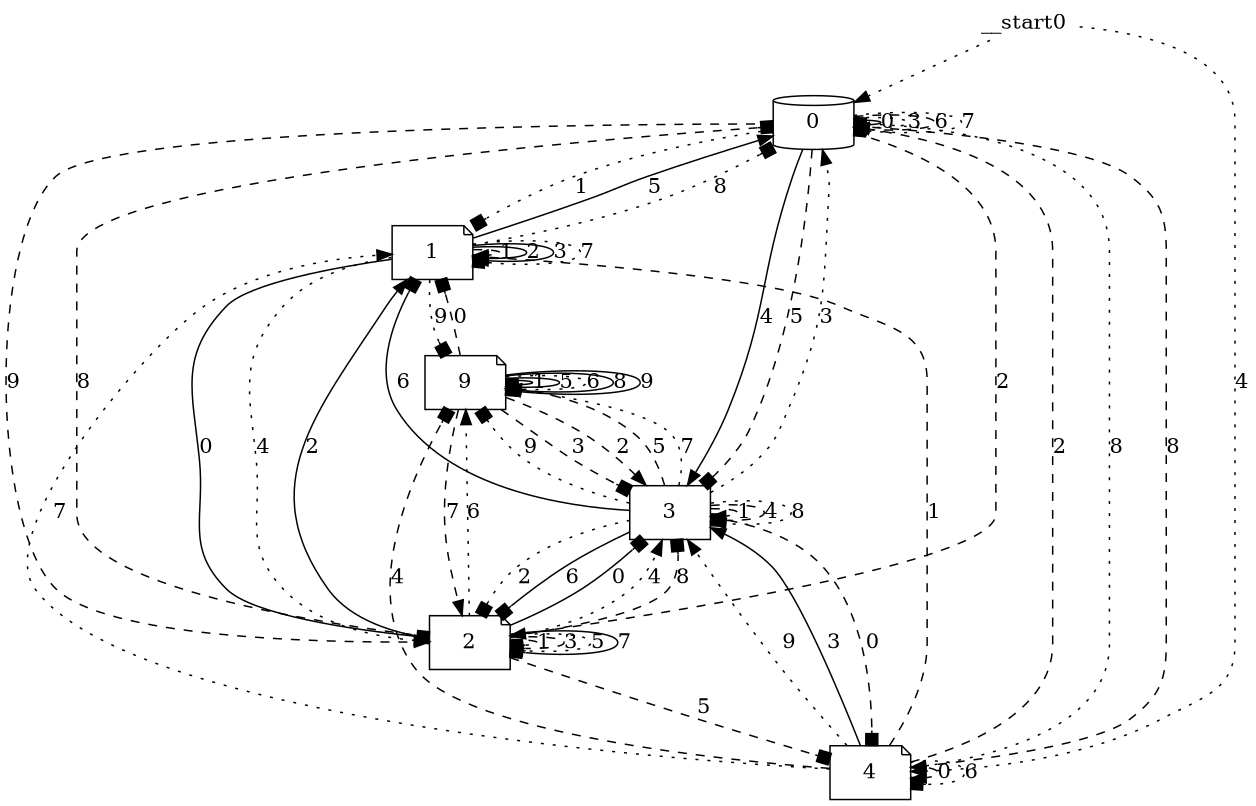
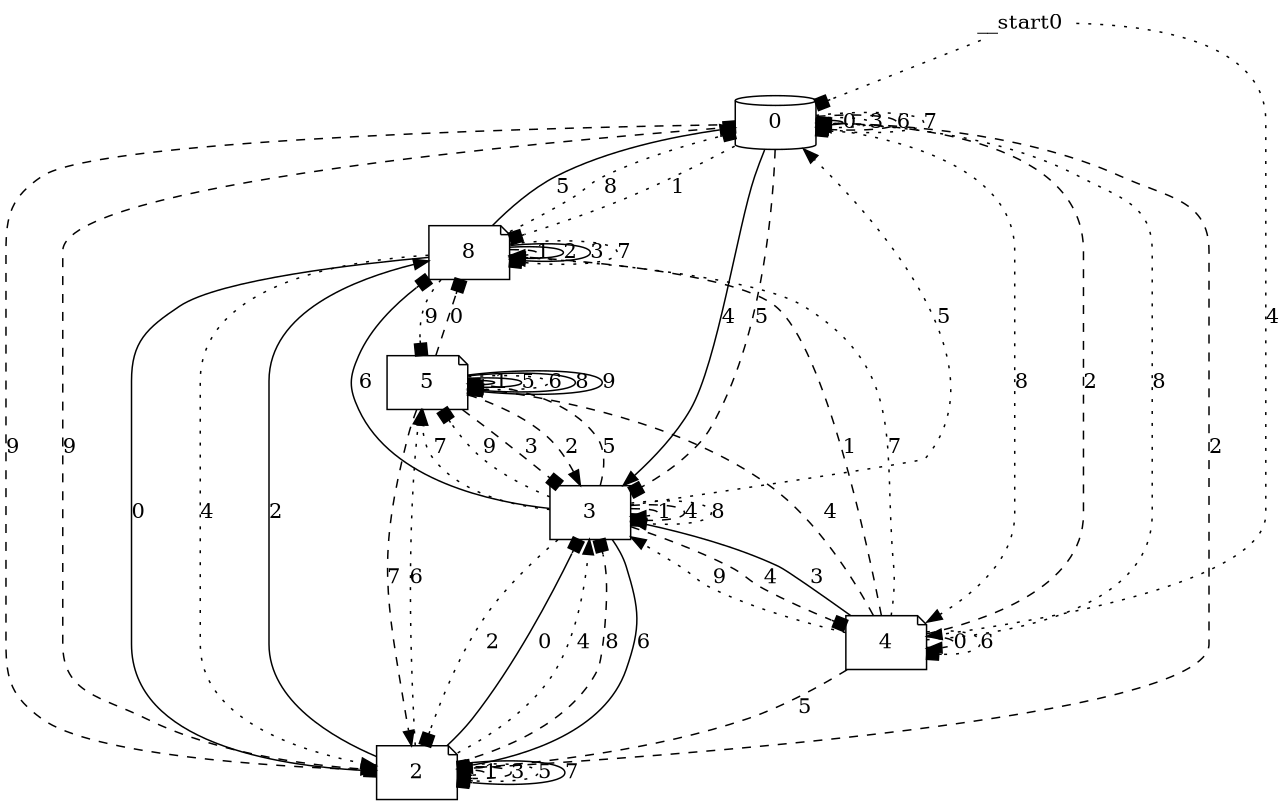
(929, 68) -> (906, 70)
(432, 253) -> (469, 253)
(827, 318) -> (944, 318)
(84, 383) -> (70, 448)
(465, 383) -> (427, 383)
(1166, 412) -> (1015, 321)
(873, 643) -> (771, 578)
(662, 708) -> (666, 741)
